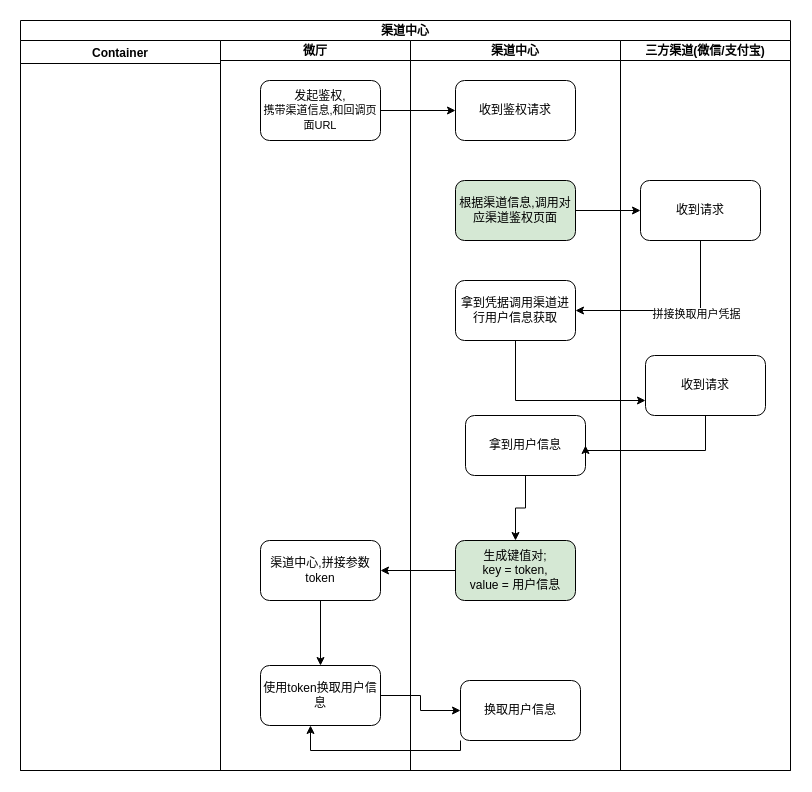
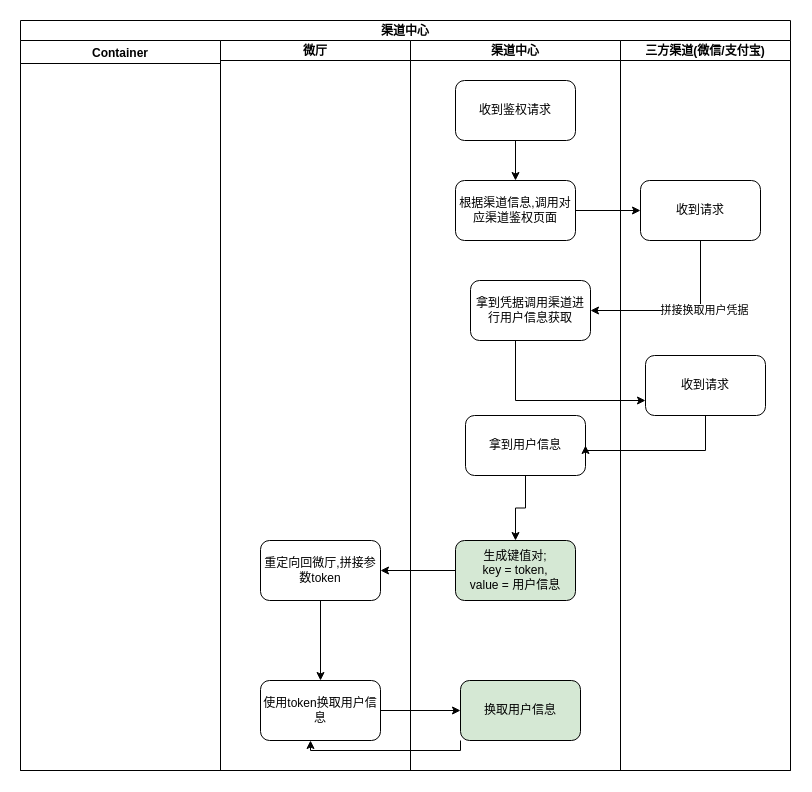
(321, 111) -> none
(415, 111) -> none
none -> (516, 157)
(516, 211) -> (516, 211)
(516, 311) -> (531, 311)
(321, 571) -> (321, 571)
(321, 696) -> (321, 711)
(521, 711) -> (521, 711)
